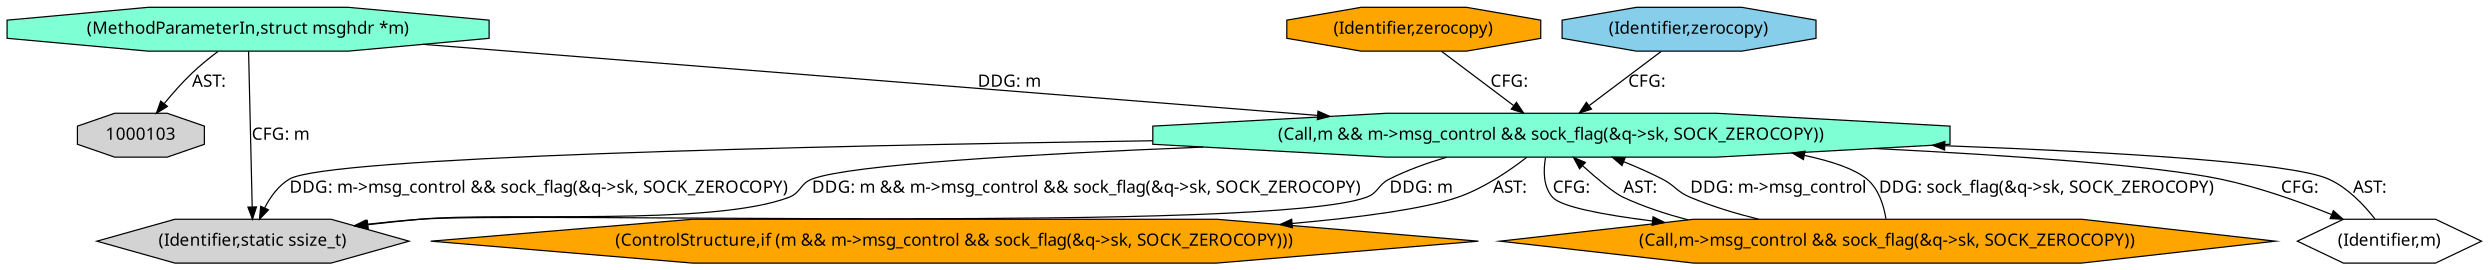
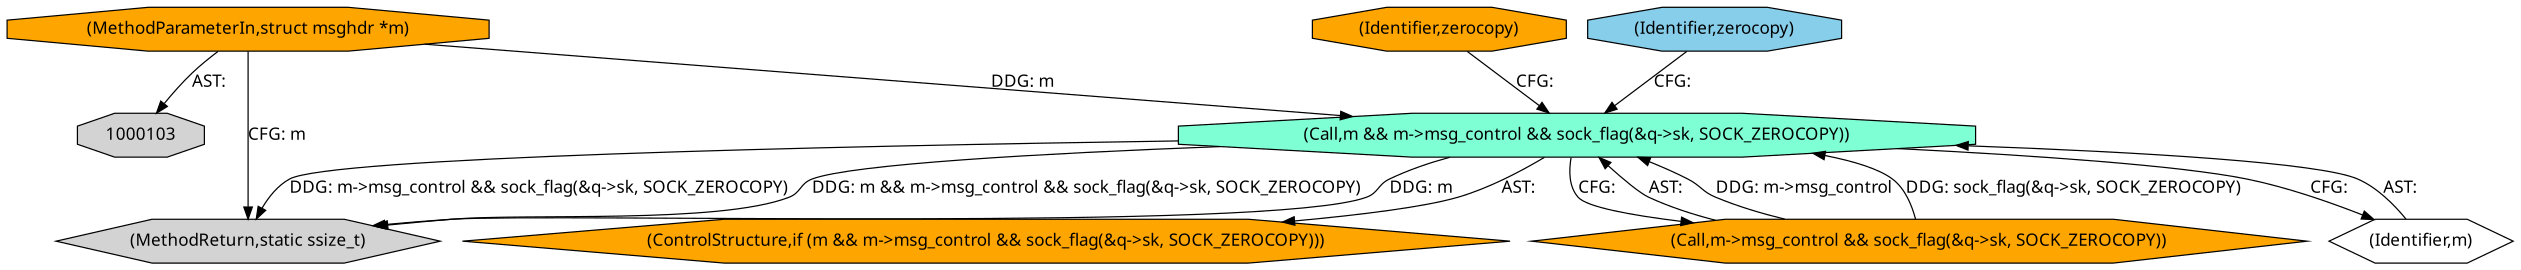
(248, 29) -> (248, 29)
(253, 241) -> (248, 241)
